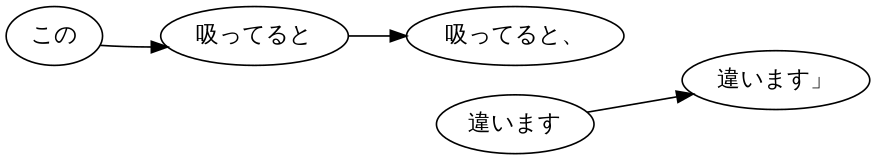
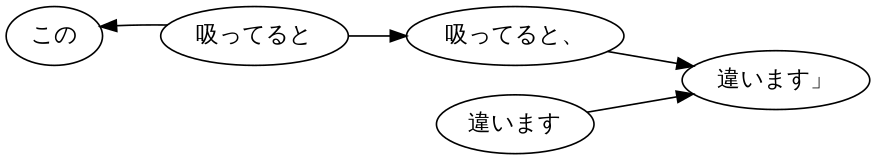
(126, 47) -> (142, 25)
none -> (642, 57)
